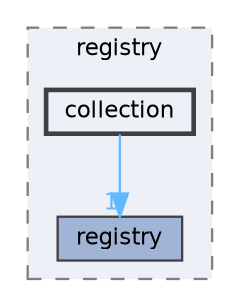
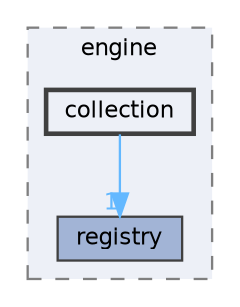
(120, 50) -> (120, 50)
